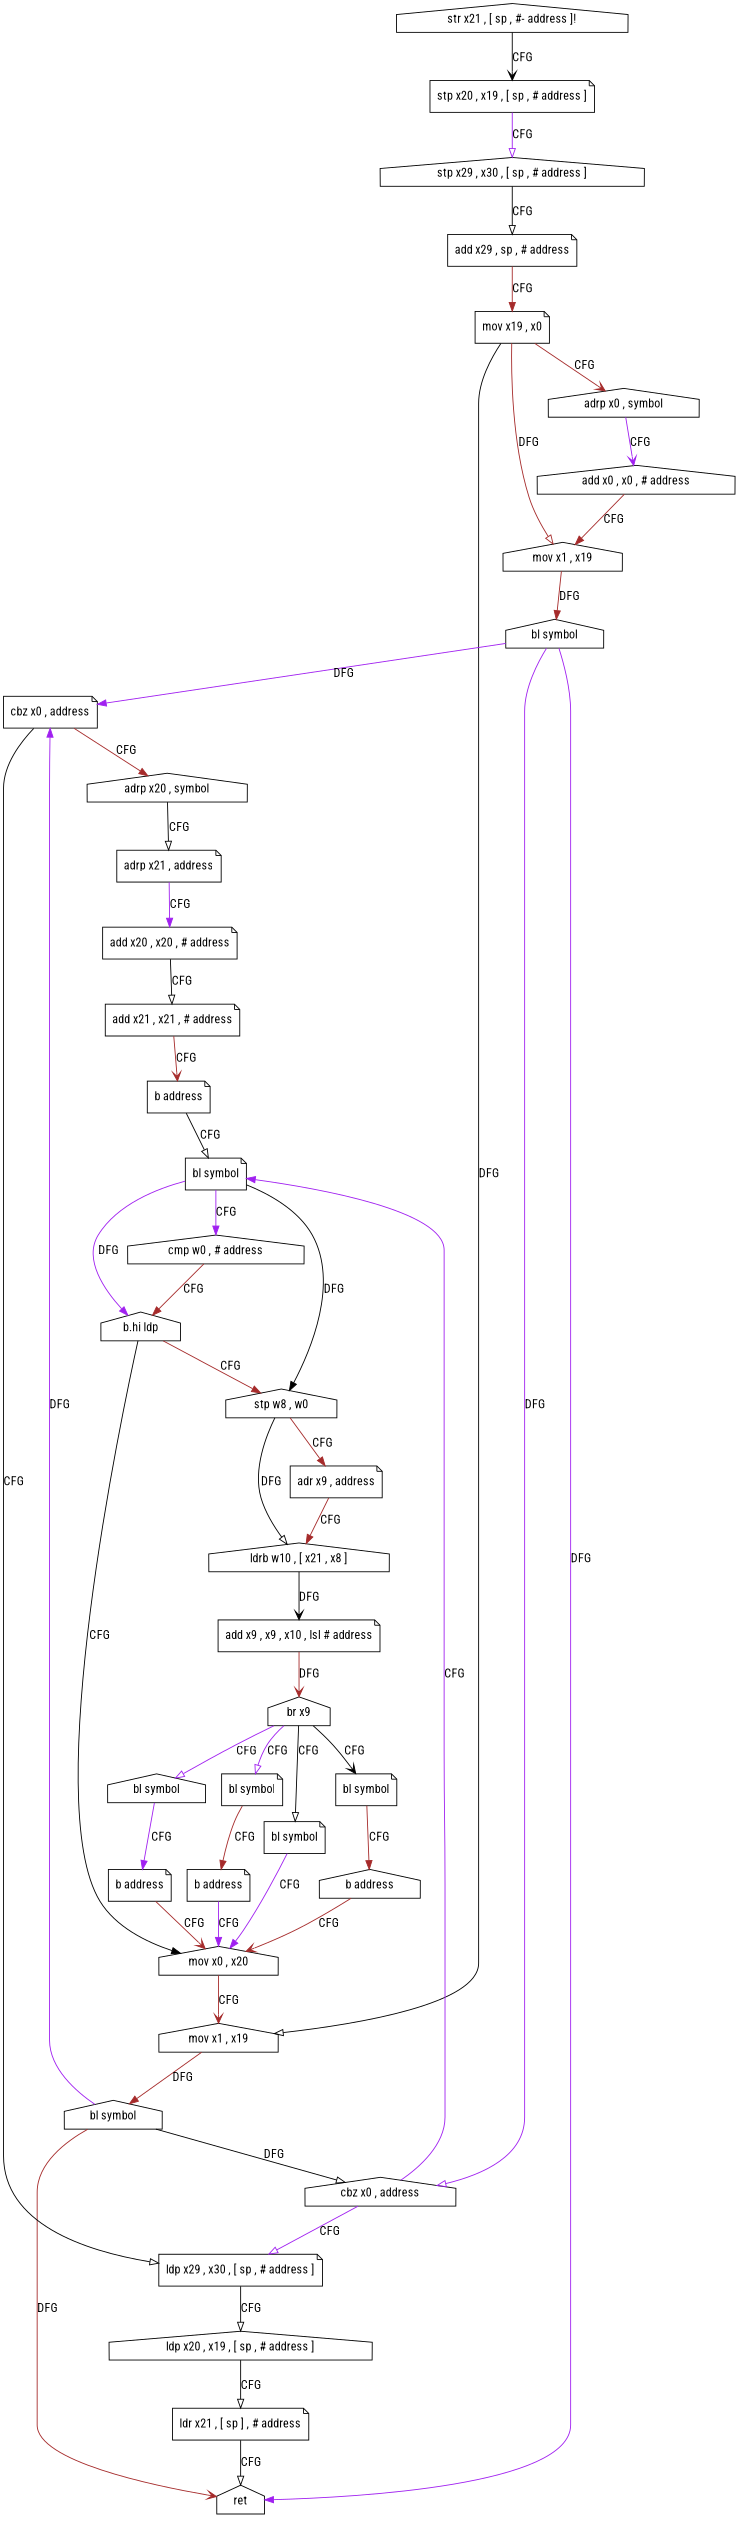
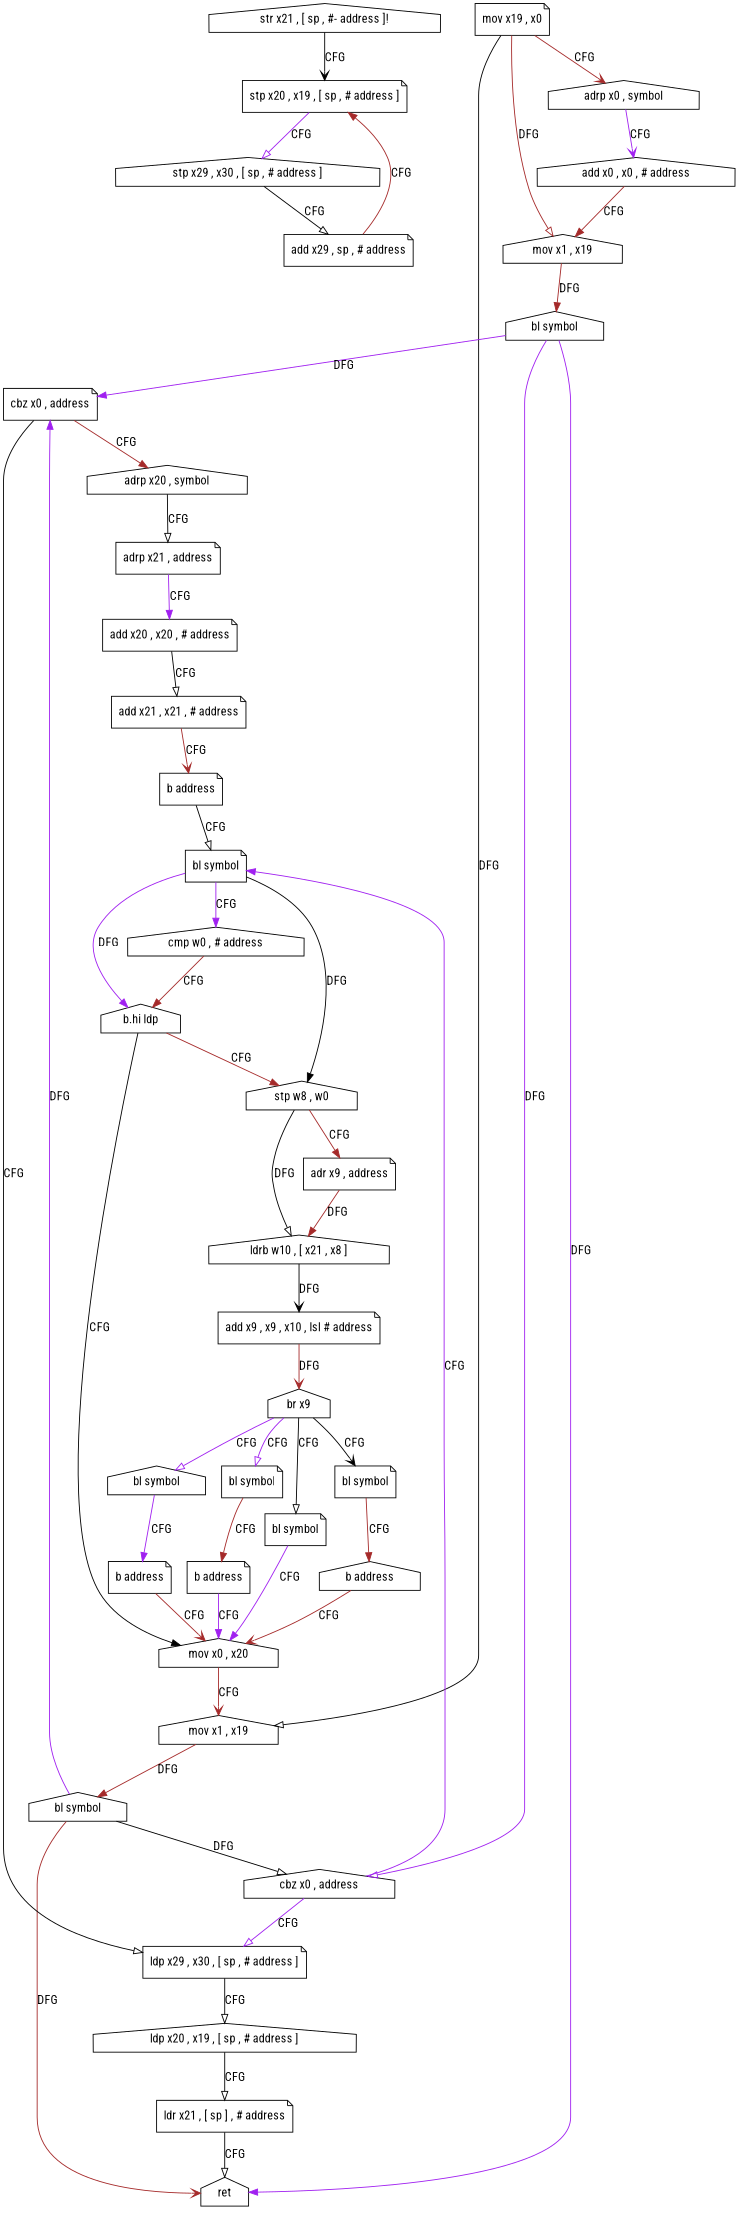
(512, 284) -> (391, 174)
(331, 1520) -> (338, 1213)
